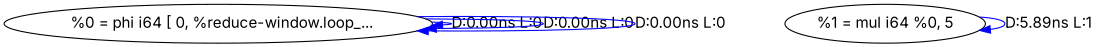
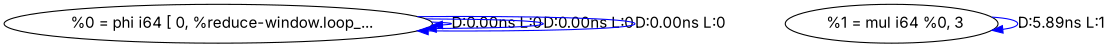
(885, 24) -> (892, 24)
